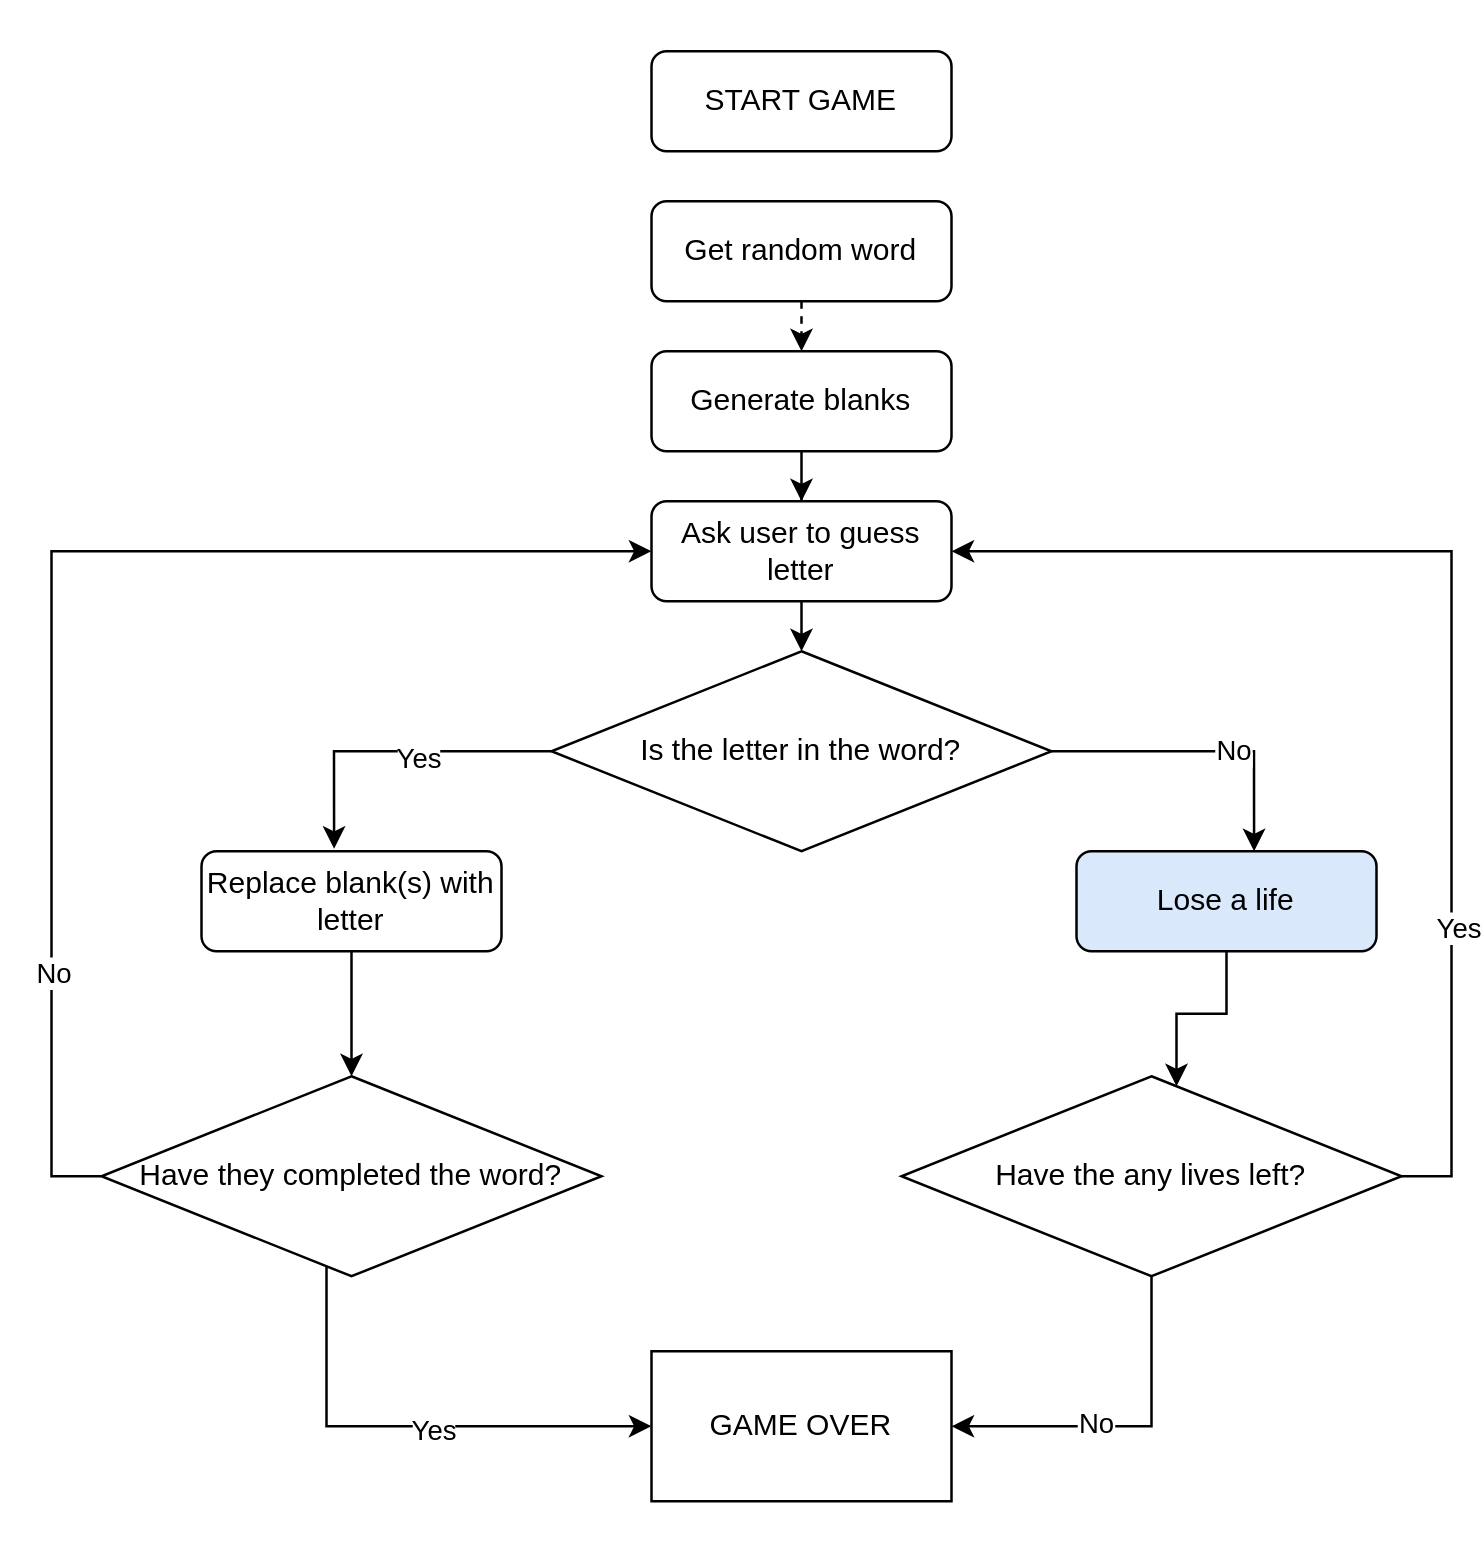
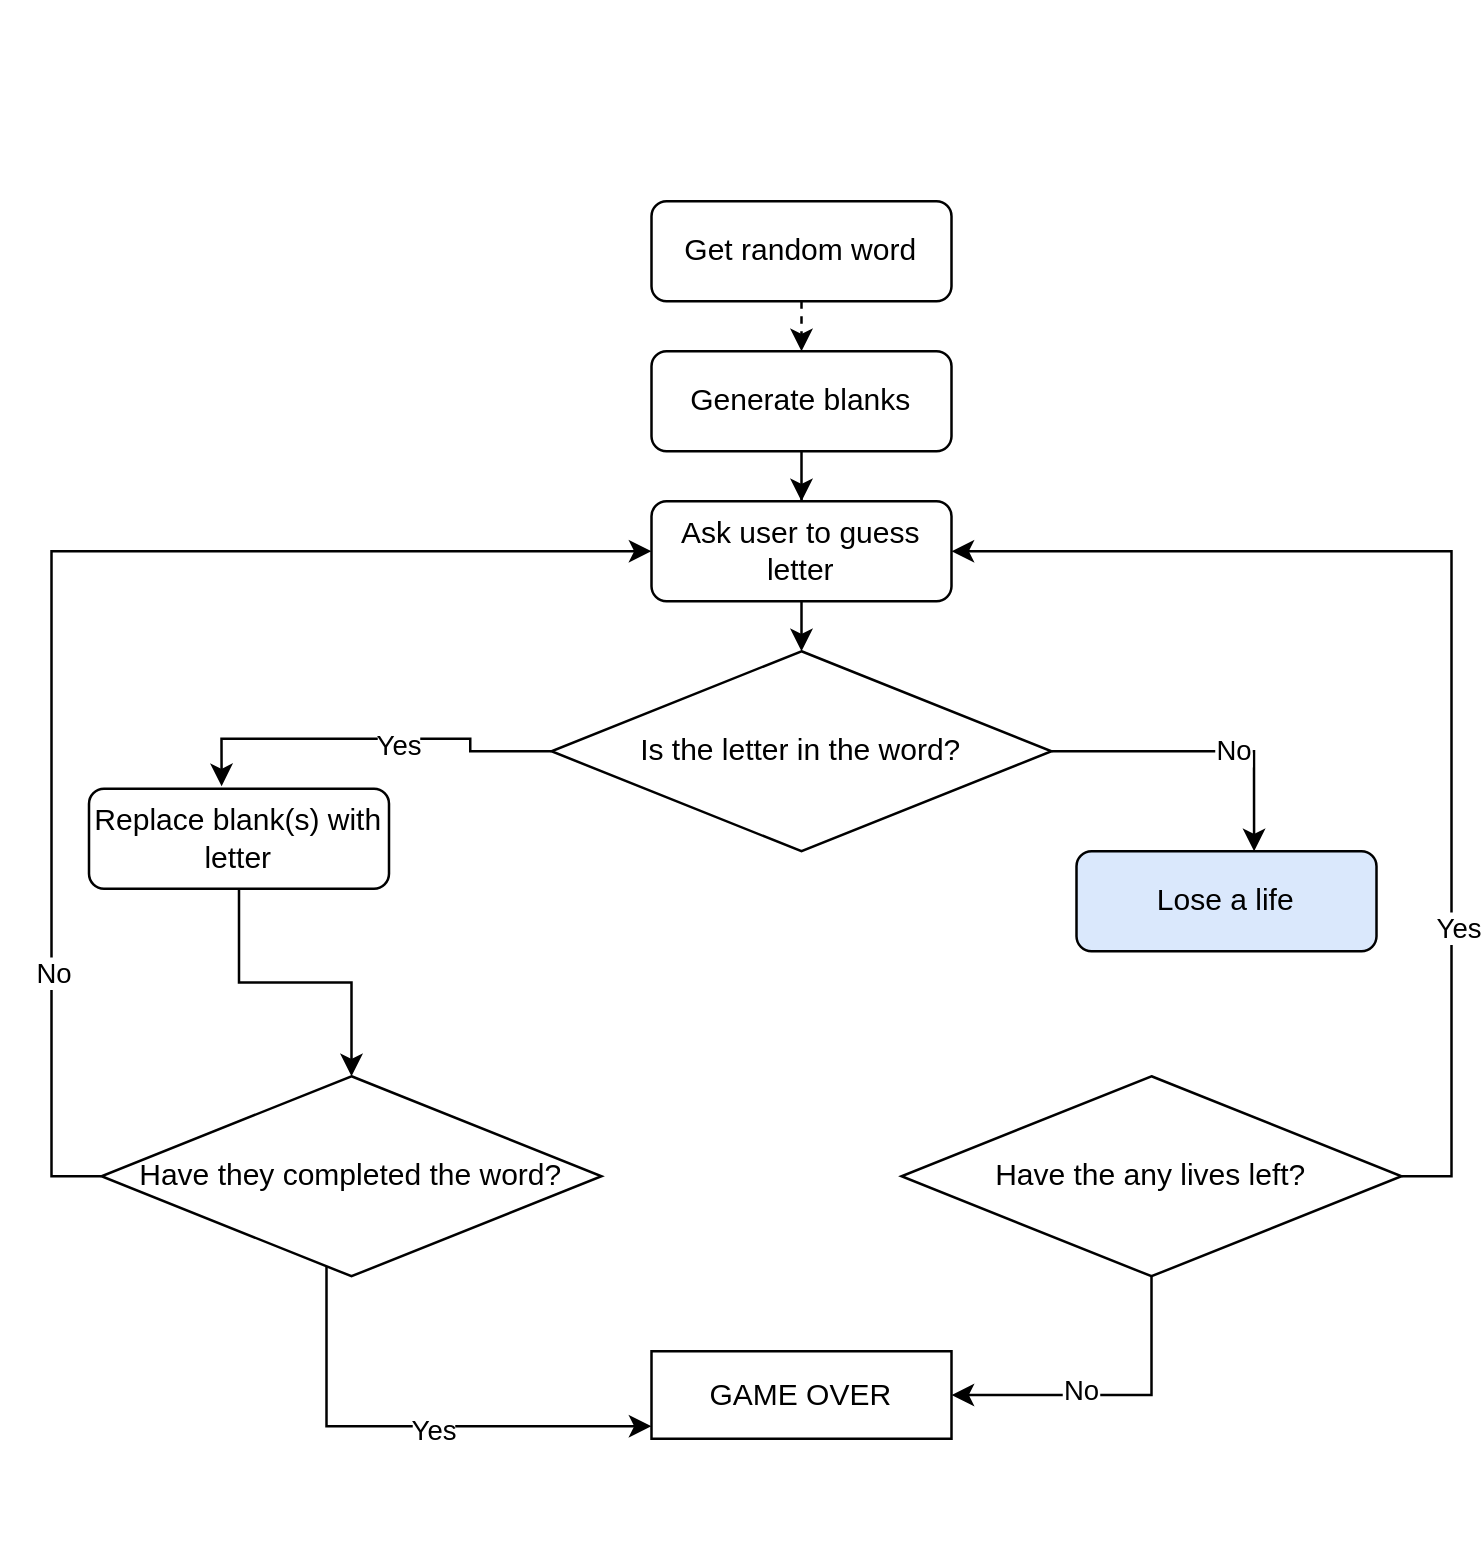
(801, 101) -> none
(351, 901) -> (239, 839)
(1204, 1014) -> none
(801, 1426) -> (801, 1395)
